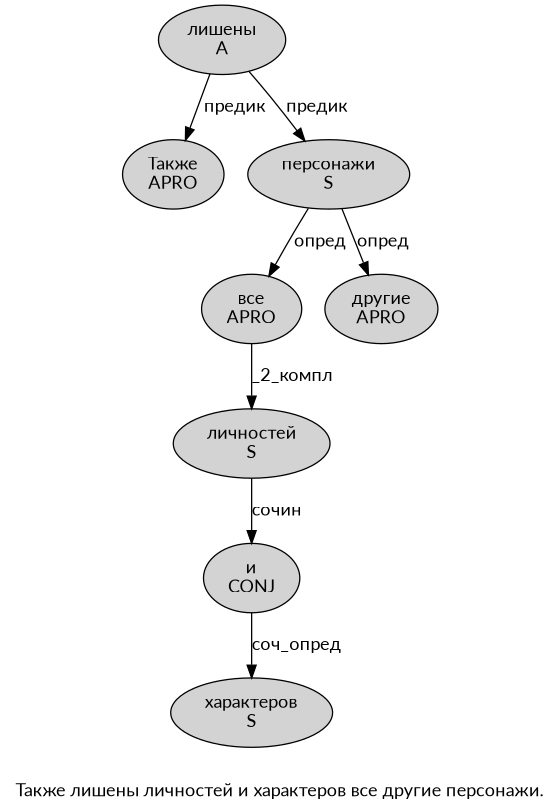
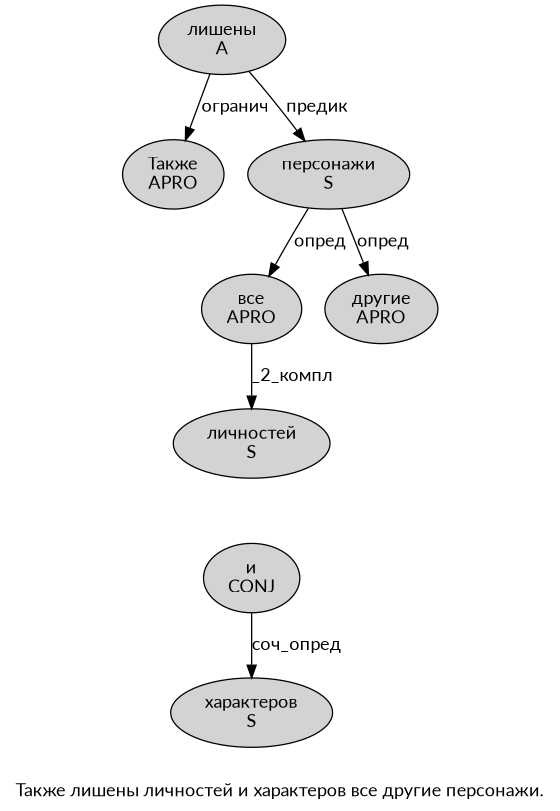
(236, 107) -> (236, 107)
(252, 504) -> none
